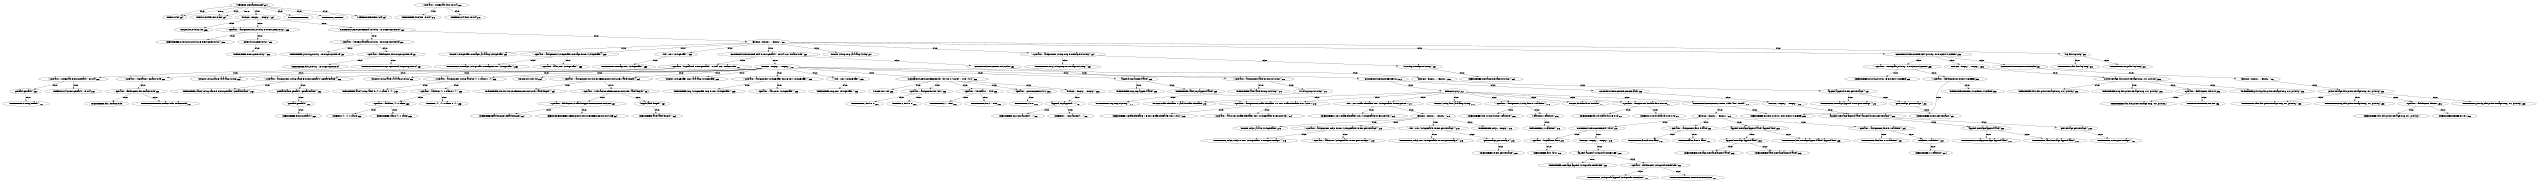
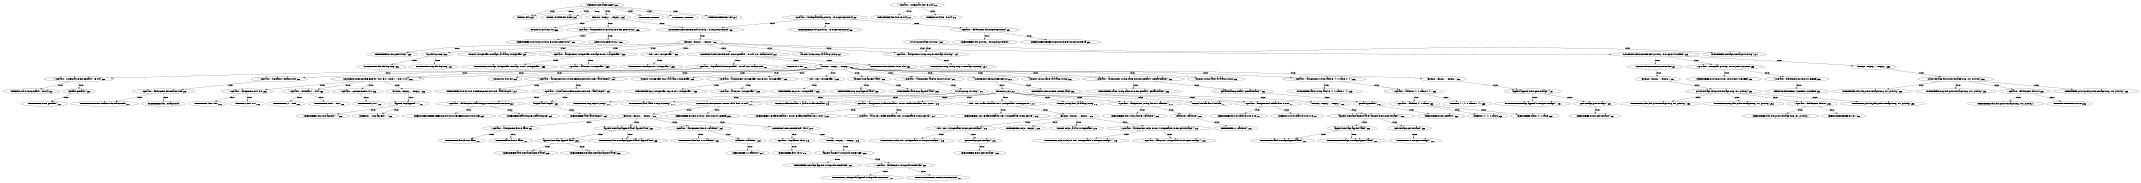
(372, 35) -> (763, 24)
(258, 48) -> (458, 48)
(1248, 61) -> (926, 48)
(912, 85) -> (626, 72)
(1259, 85) -> (801, 97)
(1886, 113) -> none
